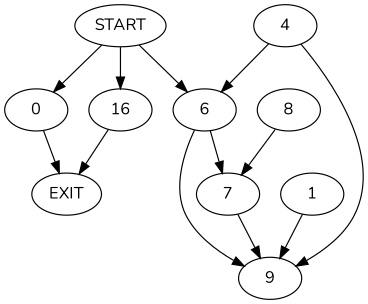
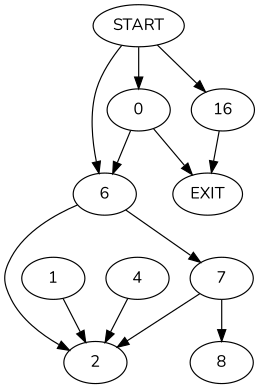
(249, 64) -> (124, 147)
(262, 147) -> (222, 315)
(270, 278) -> (95, 363)
